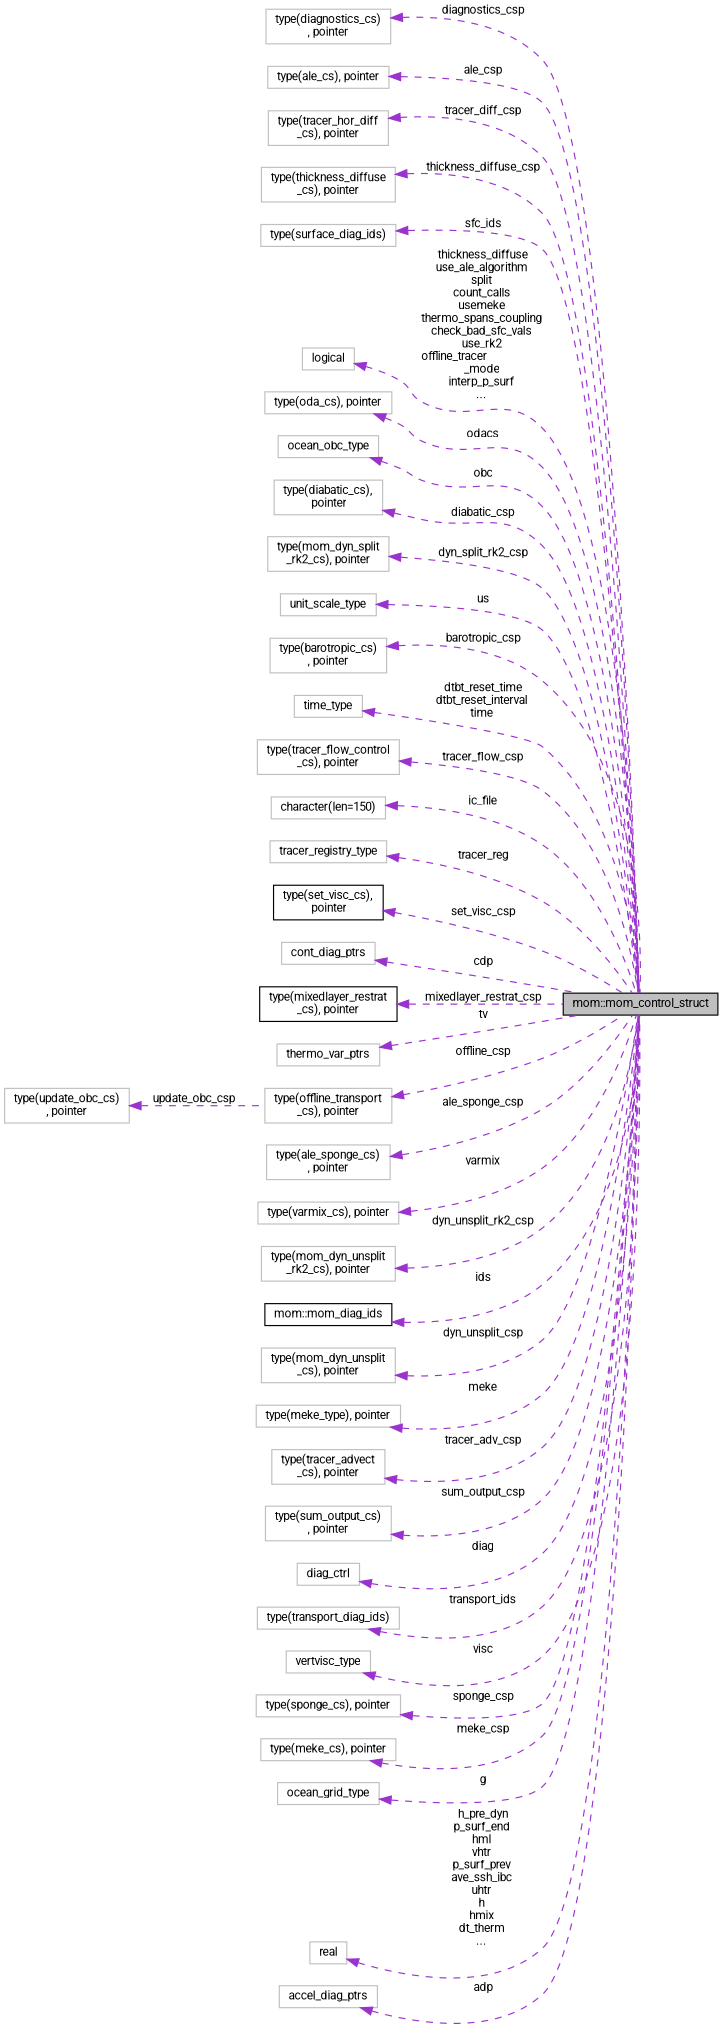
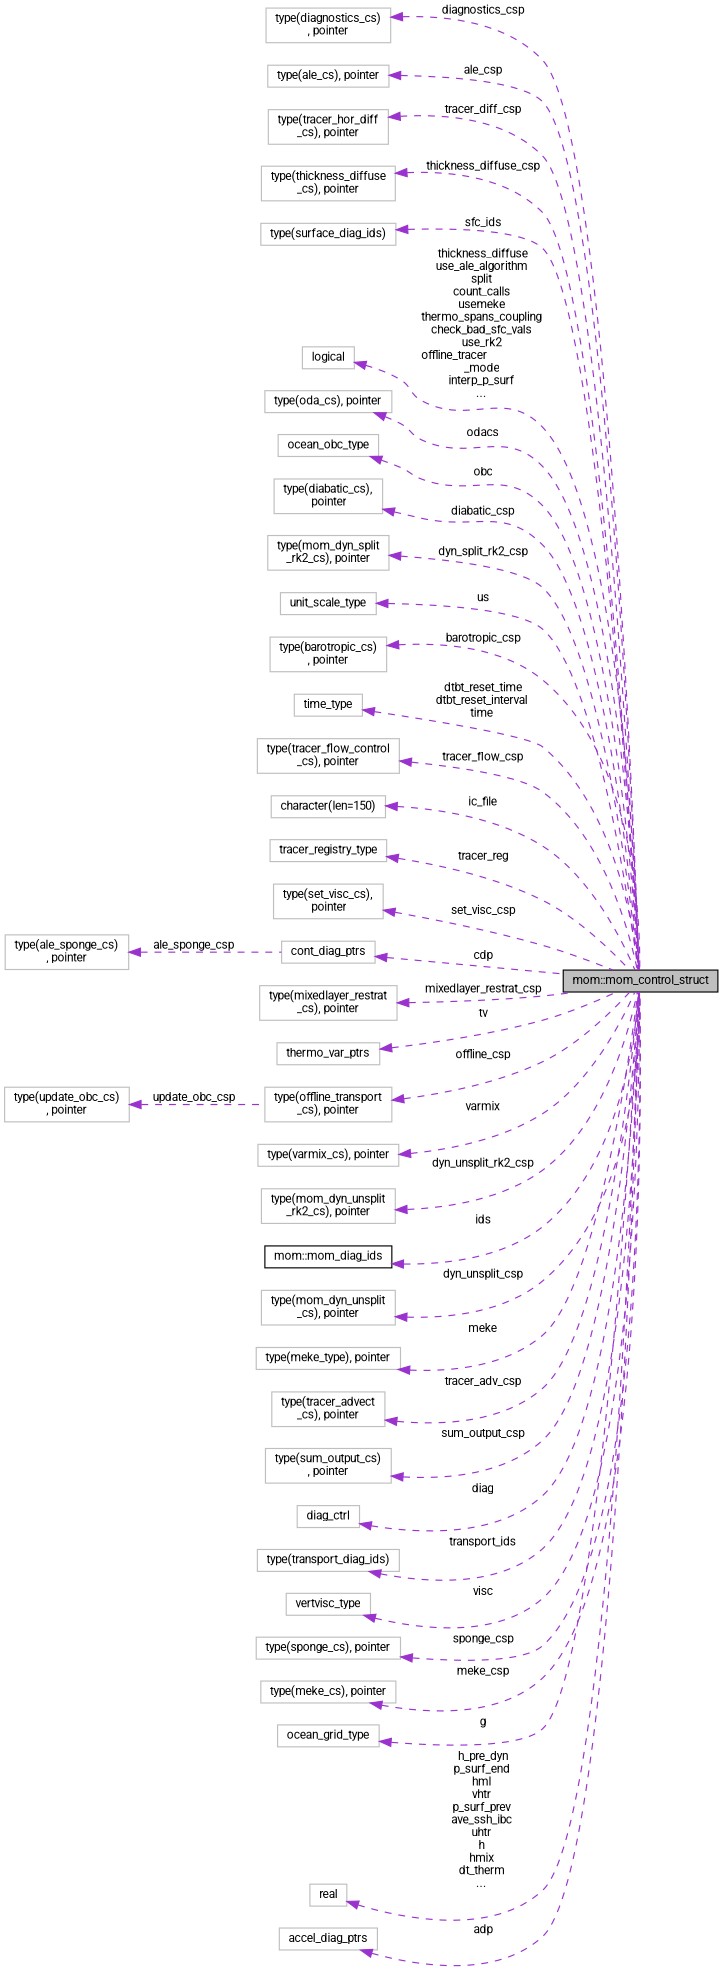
(328, 903) -> (328, 901)
(328, 1004) -> (328, 1003)
(535, 1113) -> (211, 952)
